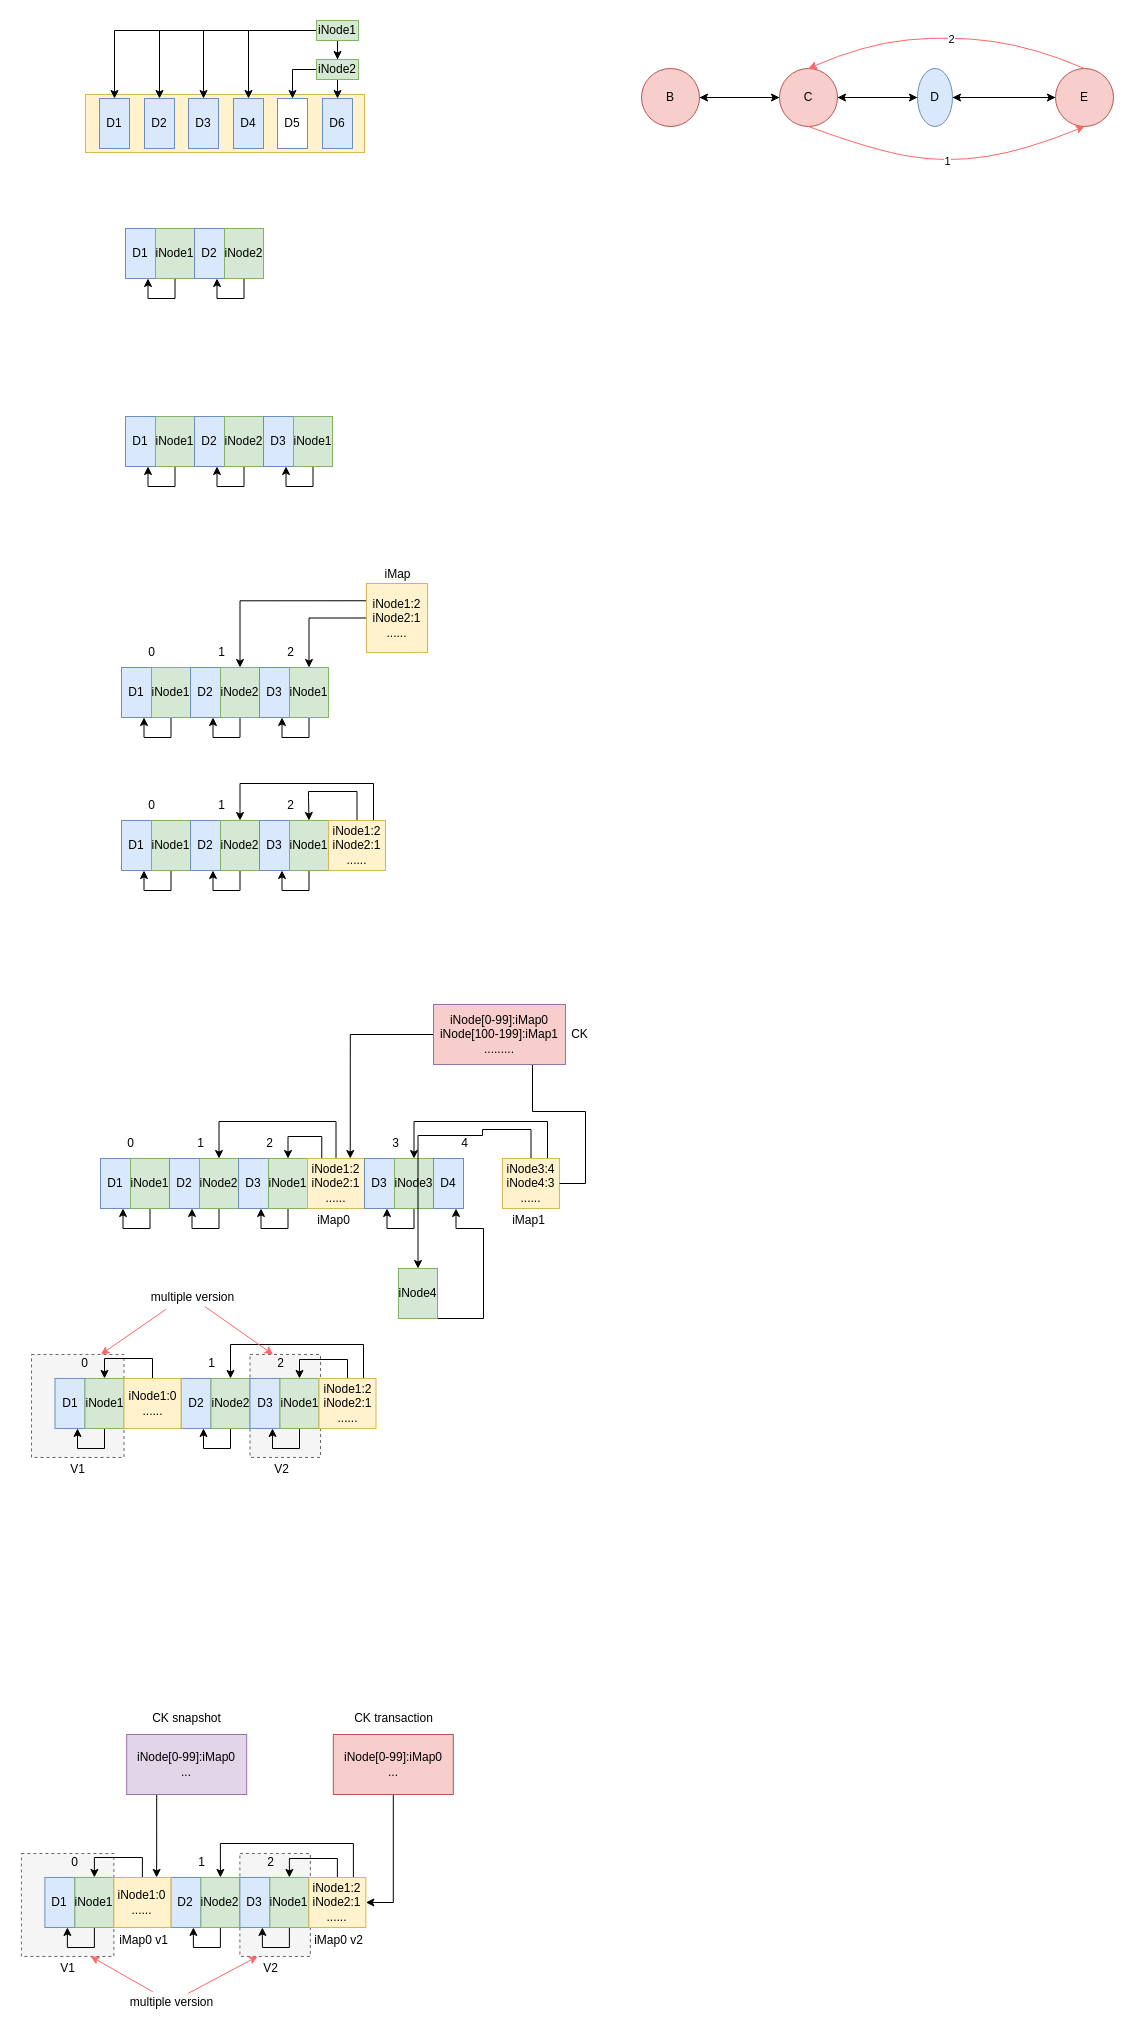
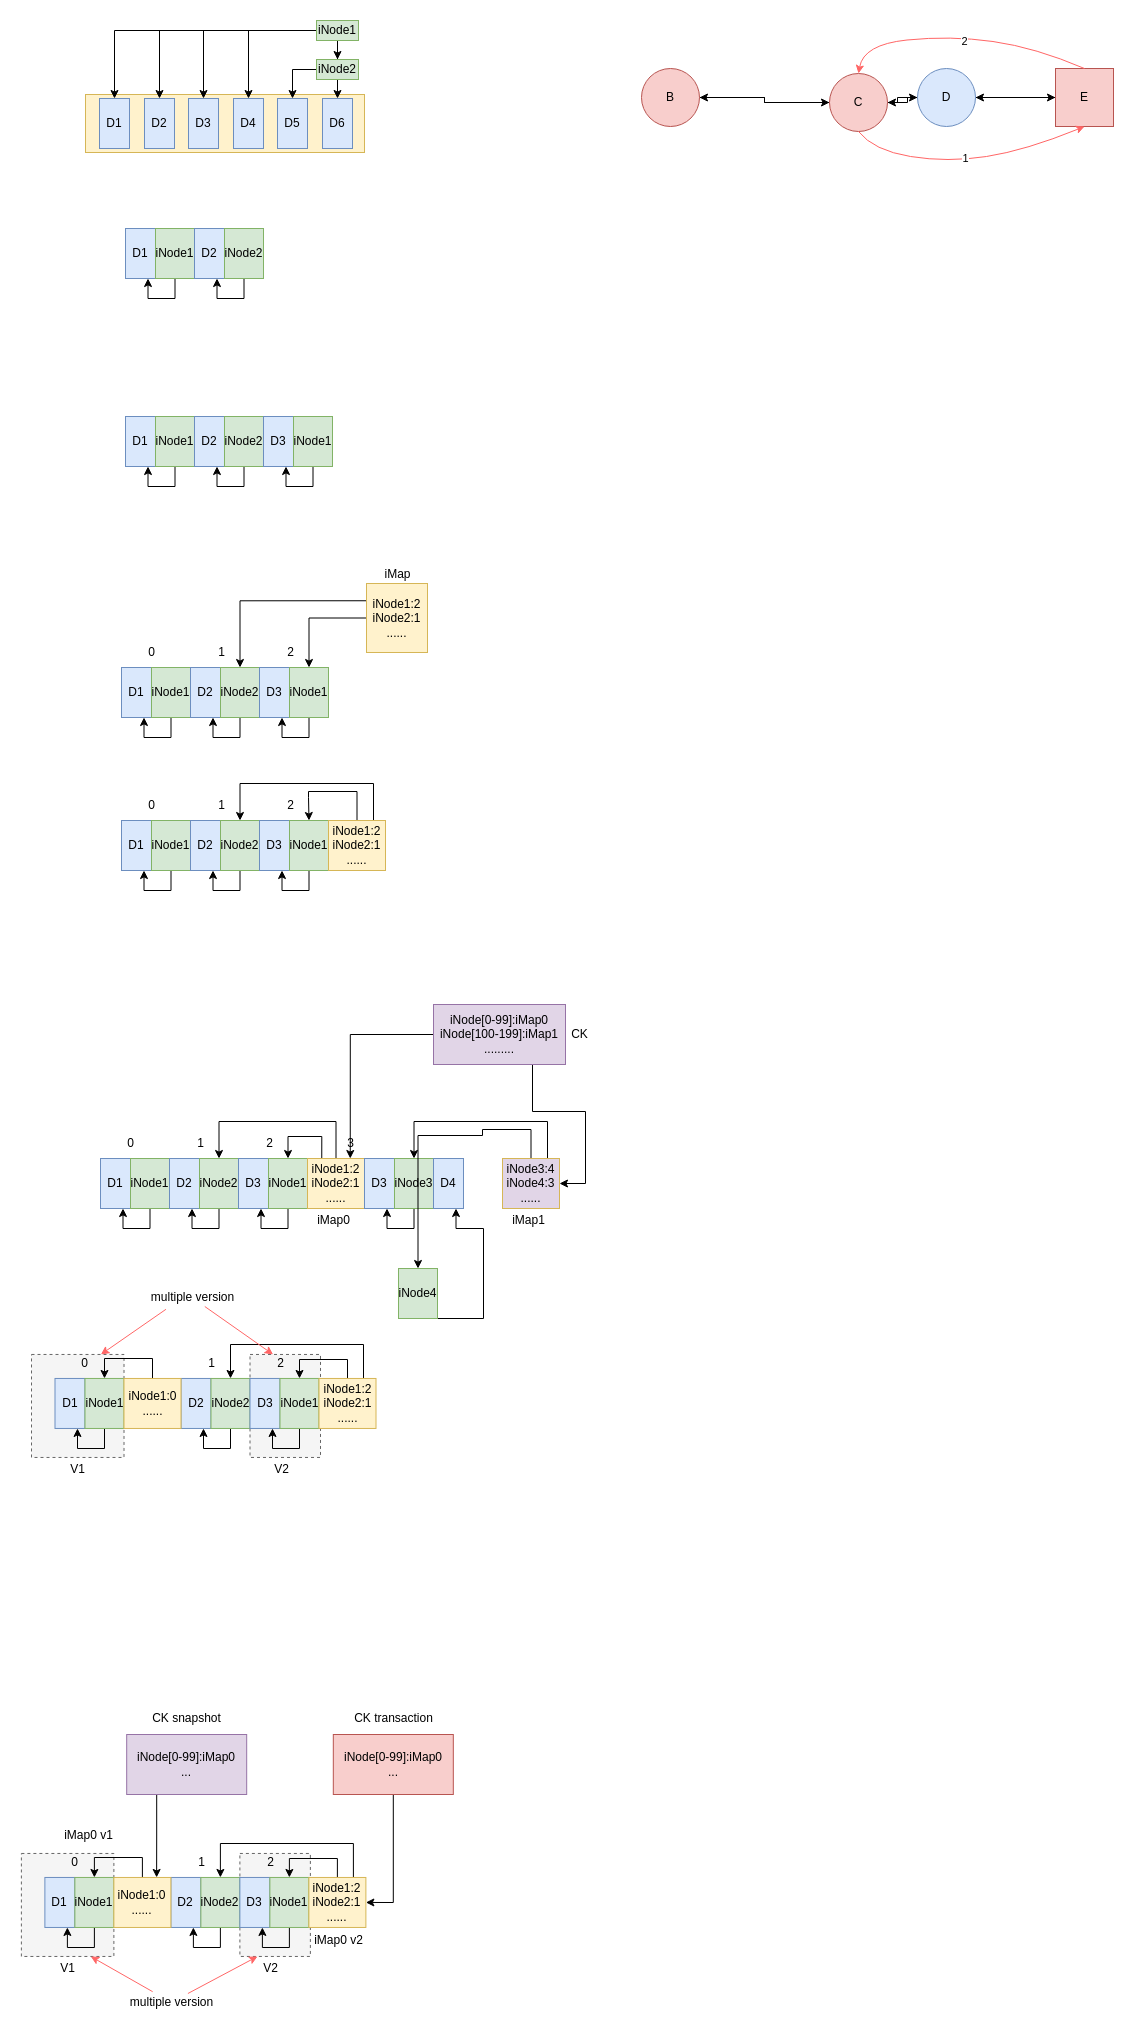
(809, 98) -> (859, 103)
(935, 98) -> (947, 98)
(1085, 98) -> (1085, 98)
(293, 124) -> (293, 124)
(500, 1035) -> (500, 1035)
(395, 1144) -> (350, 1144)
(464, 1144) -> none
(531, 1184) -> (531, 1184)
(565, 1184) -> (568, 1184)
(143, 1941) -> (88, 1836)
